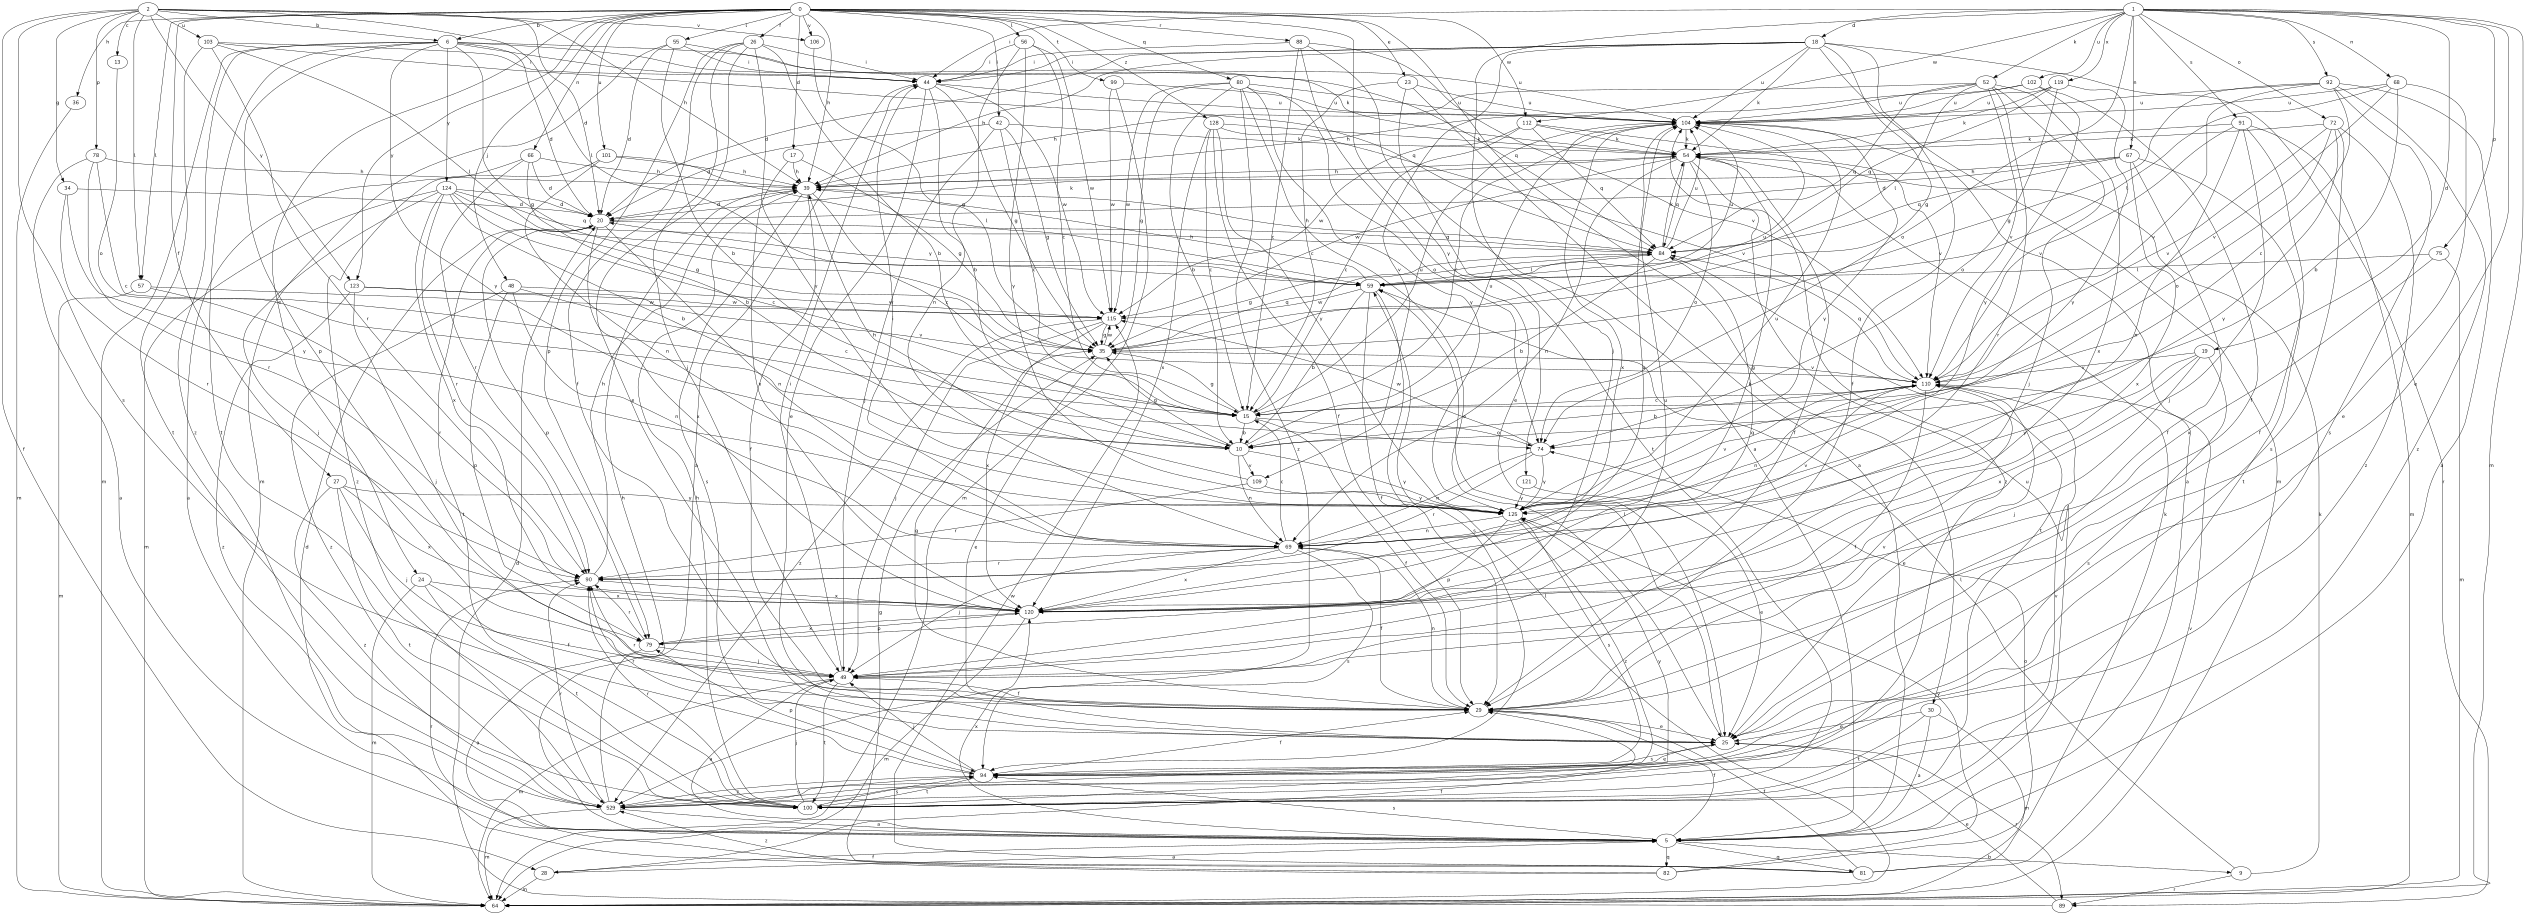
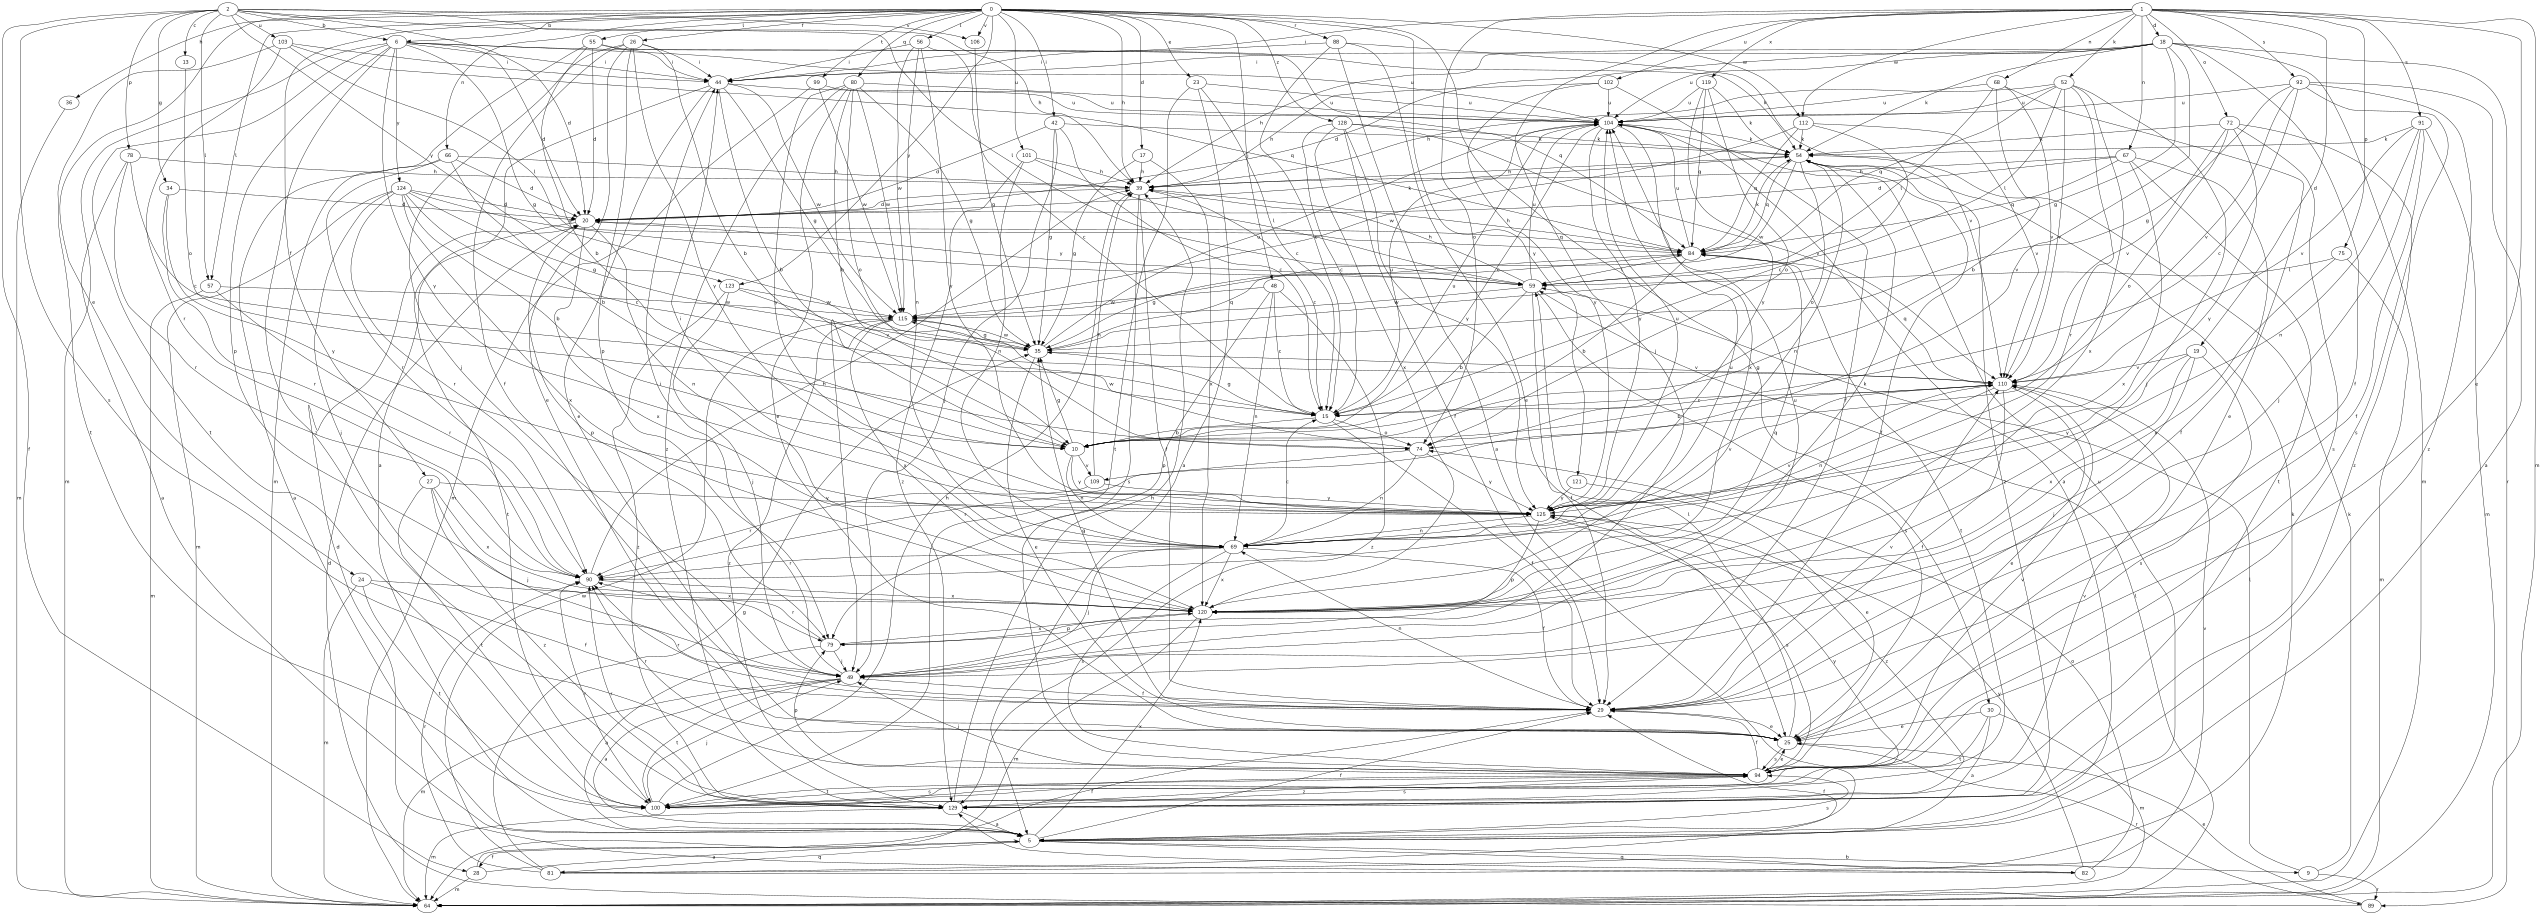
(2135, 504) -> (2164, 544)
none -> (1975, 622)
(611, 808) -> (953, 808)
